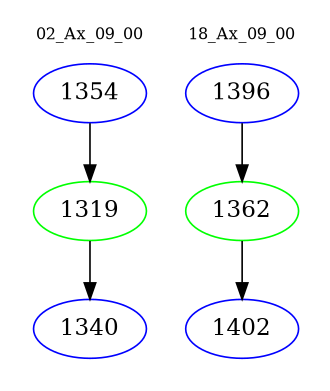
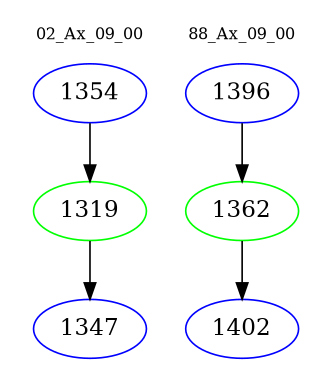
(242, 35) -> (242, 35)
(90, 329) -> (90, 329)
